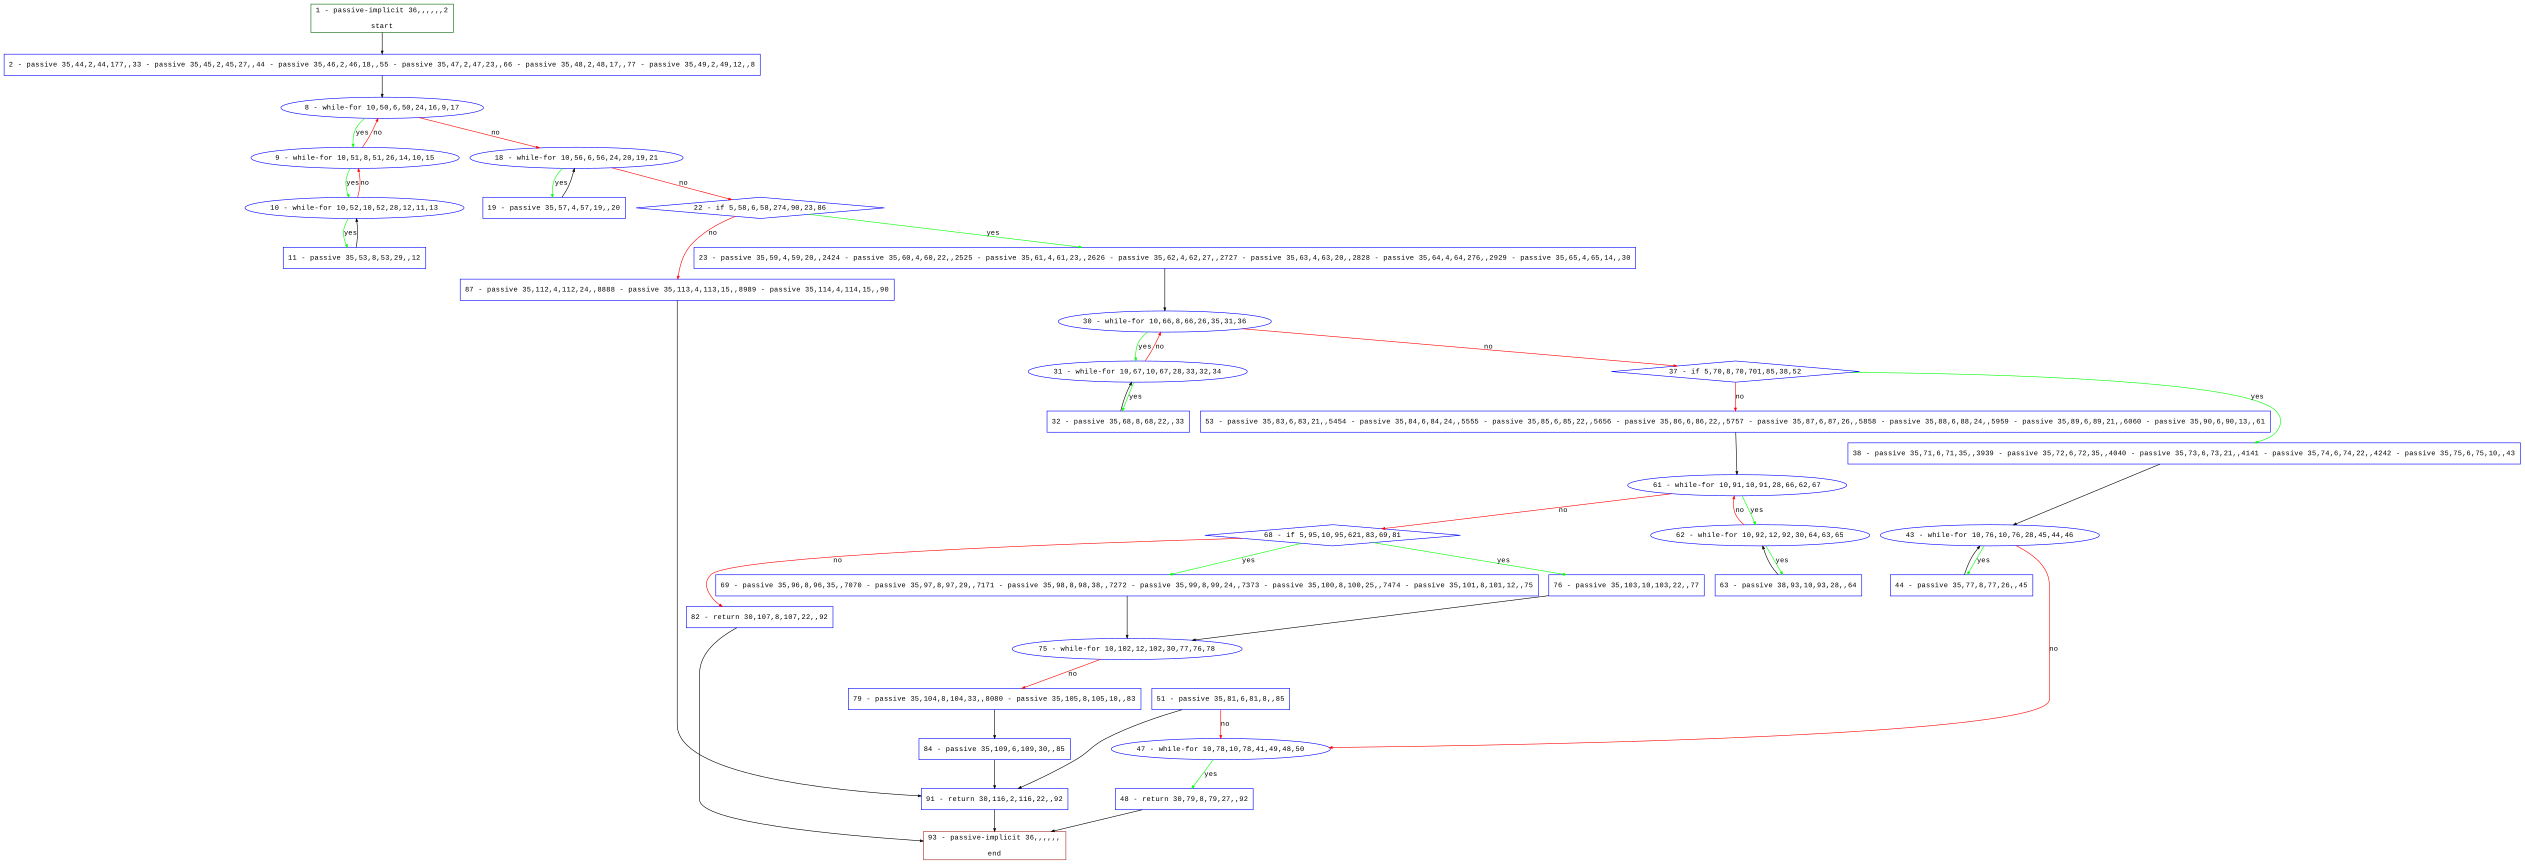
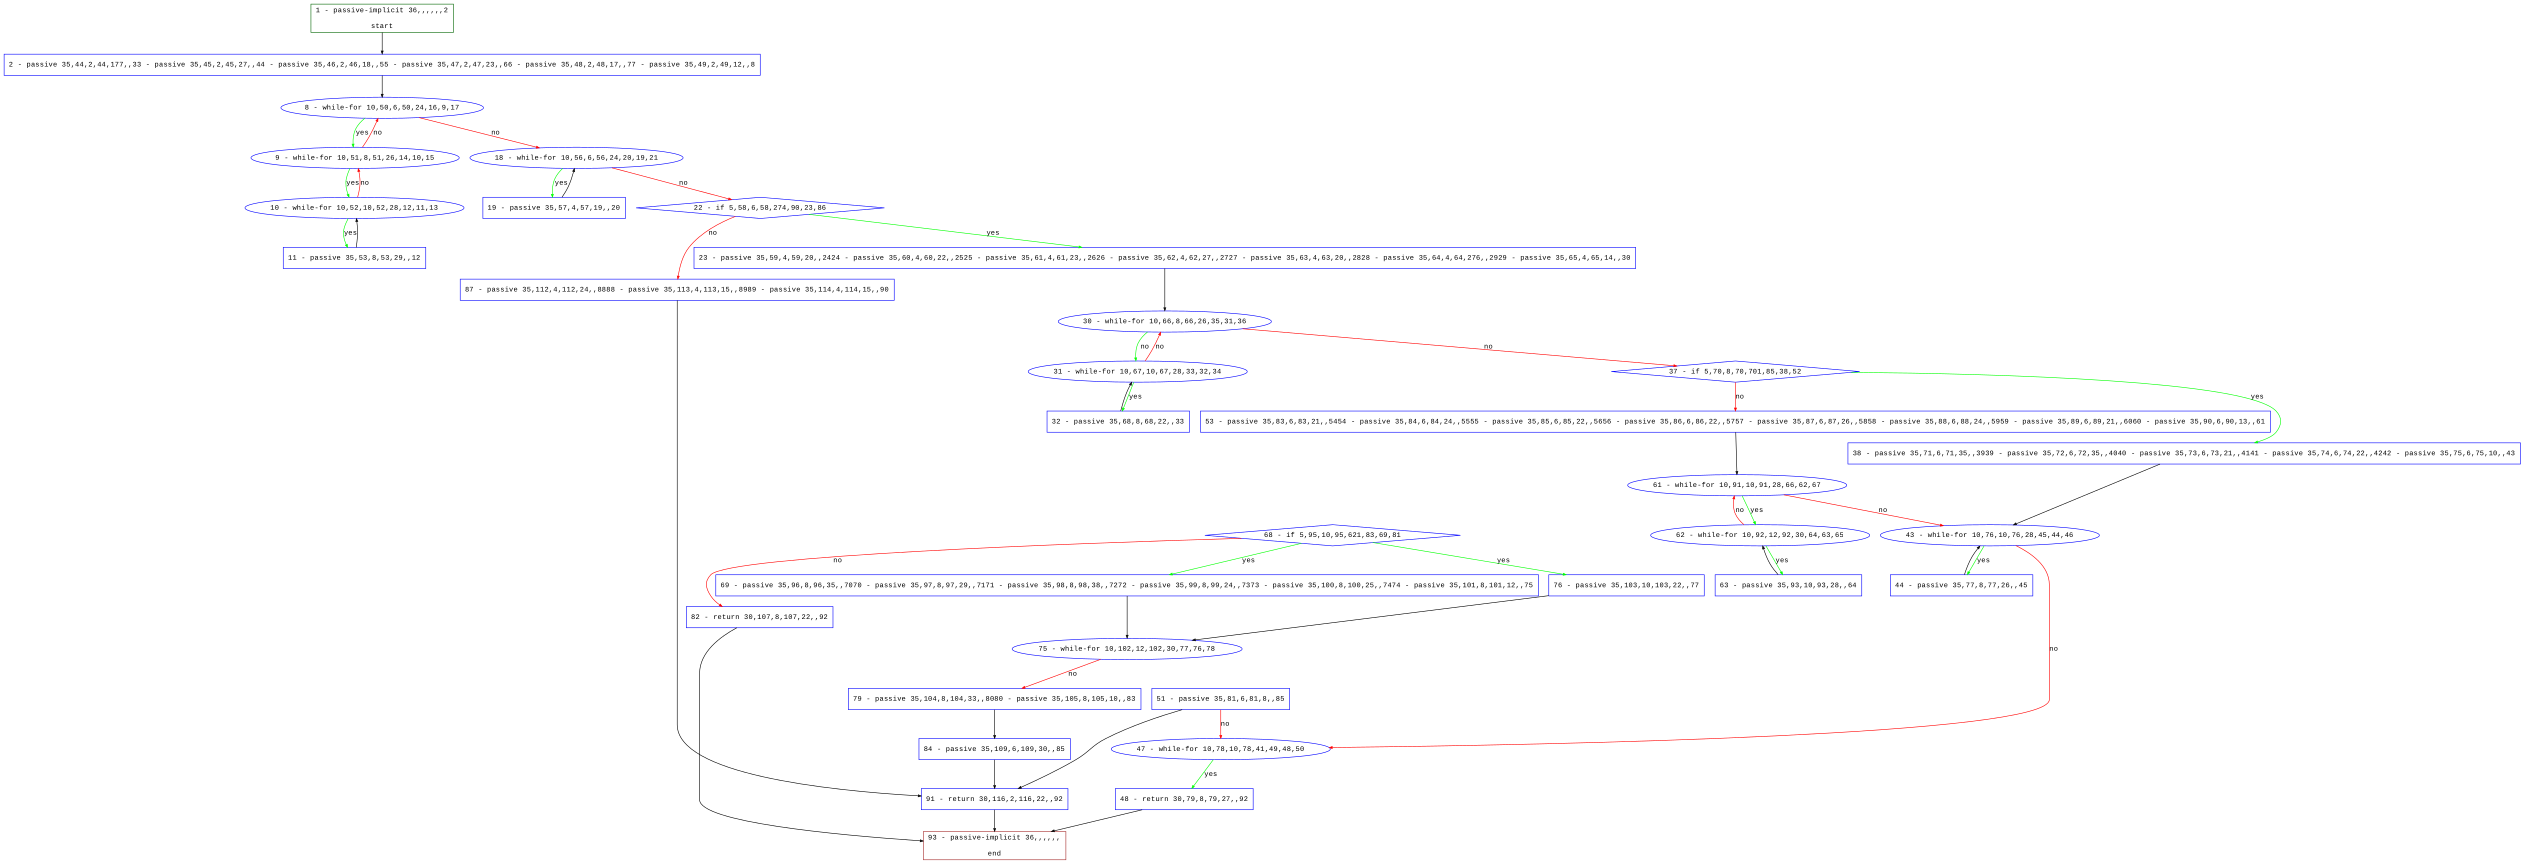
(1145, 347) -> (1145, 347)
(1528, 511) -> (1862, 510)
(1788, 585) -> (1788, 585)
